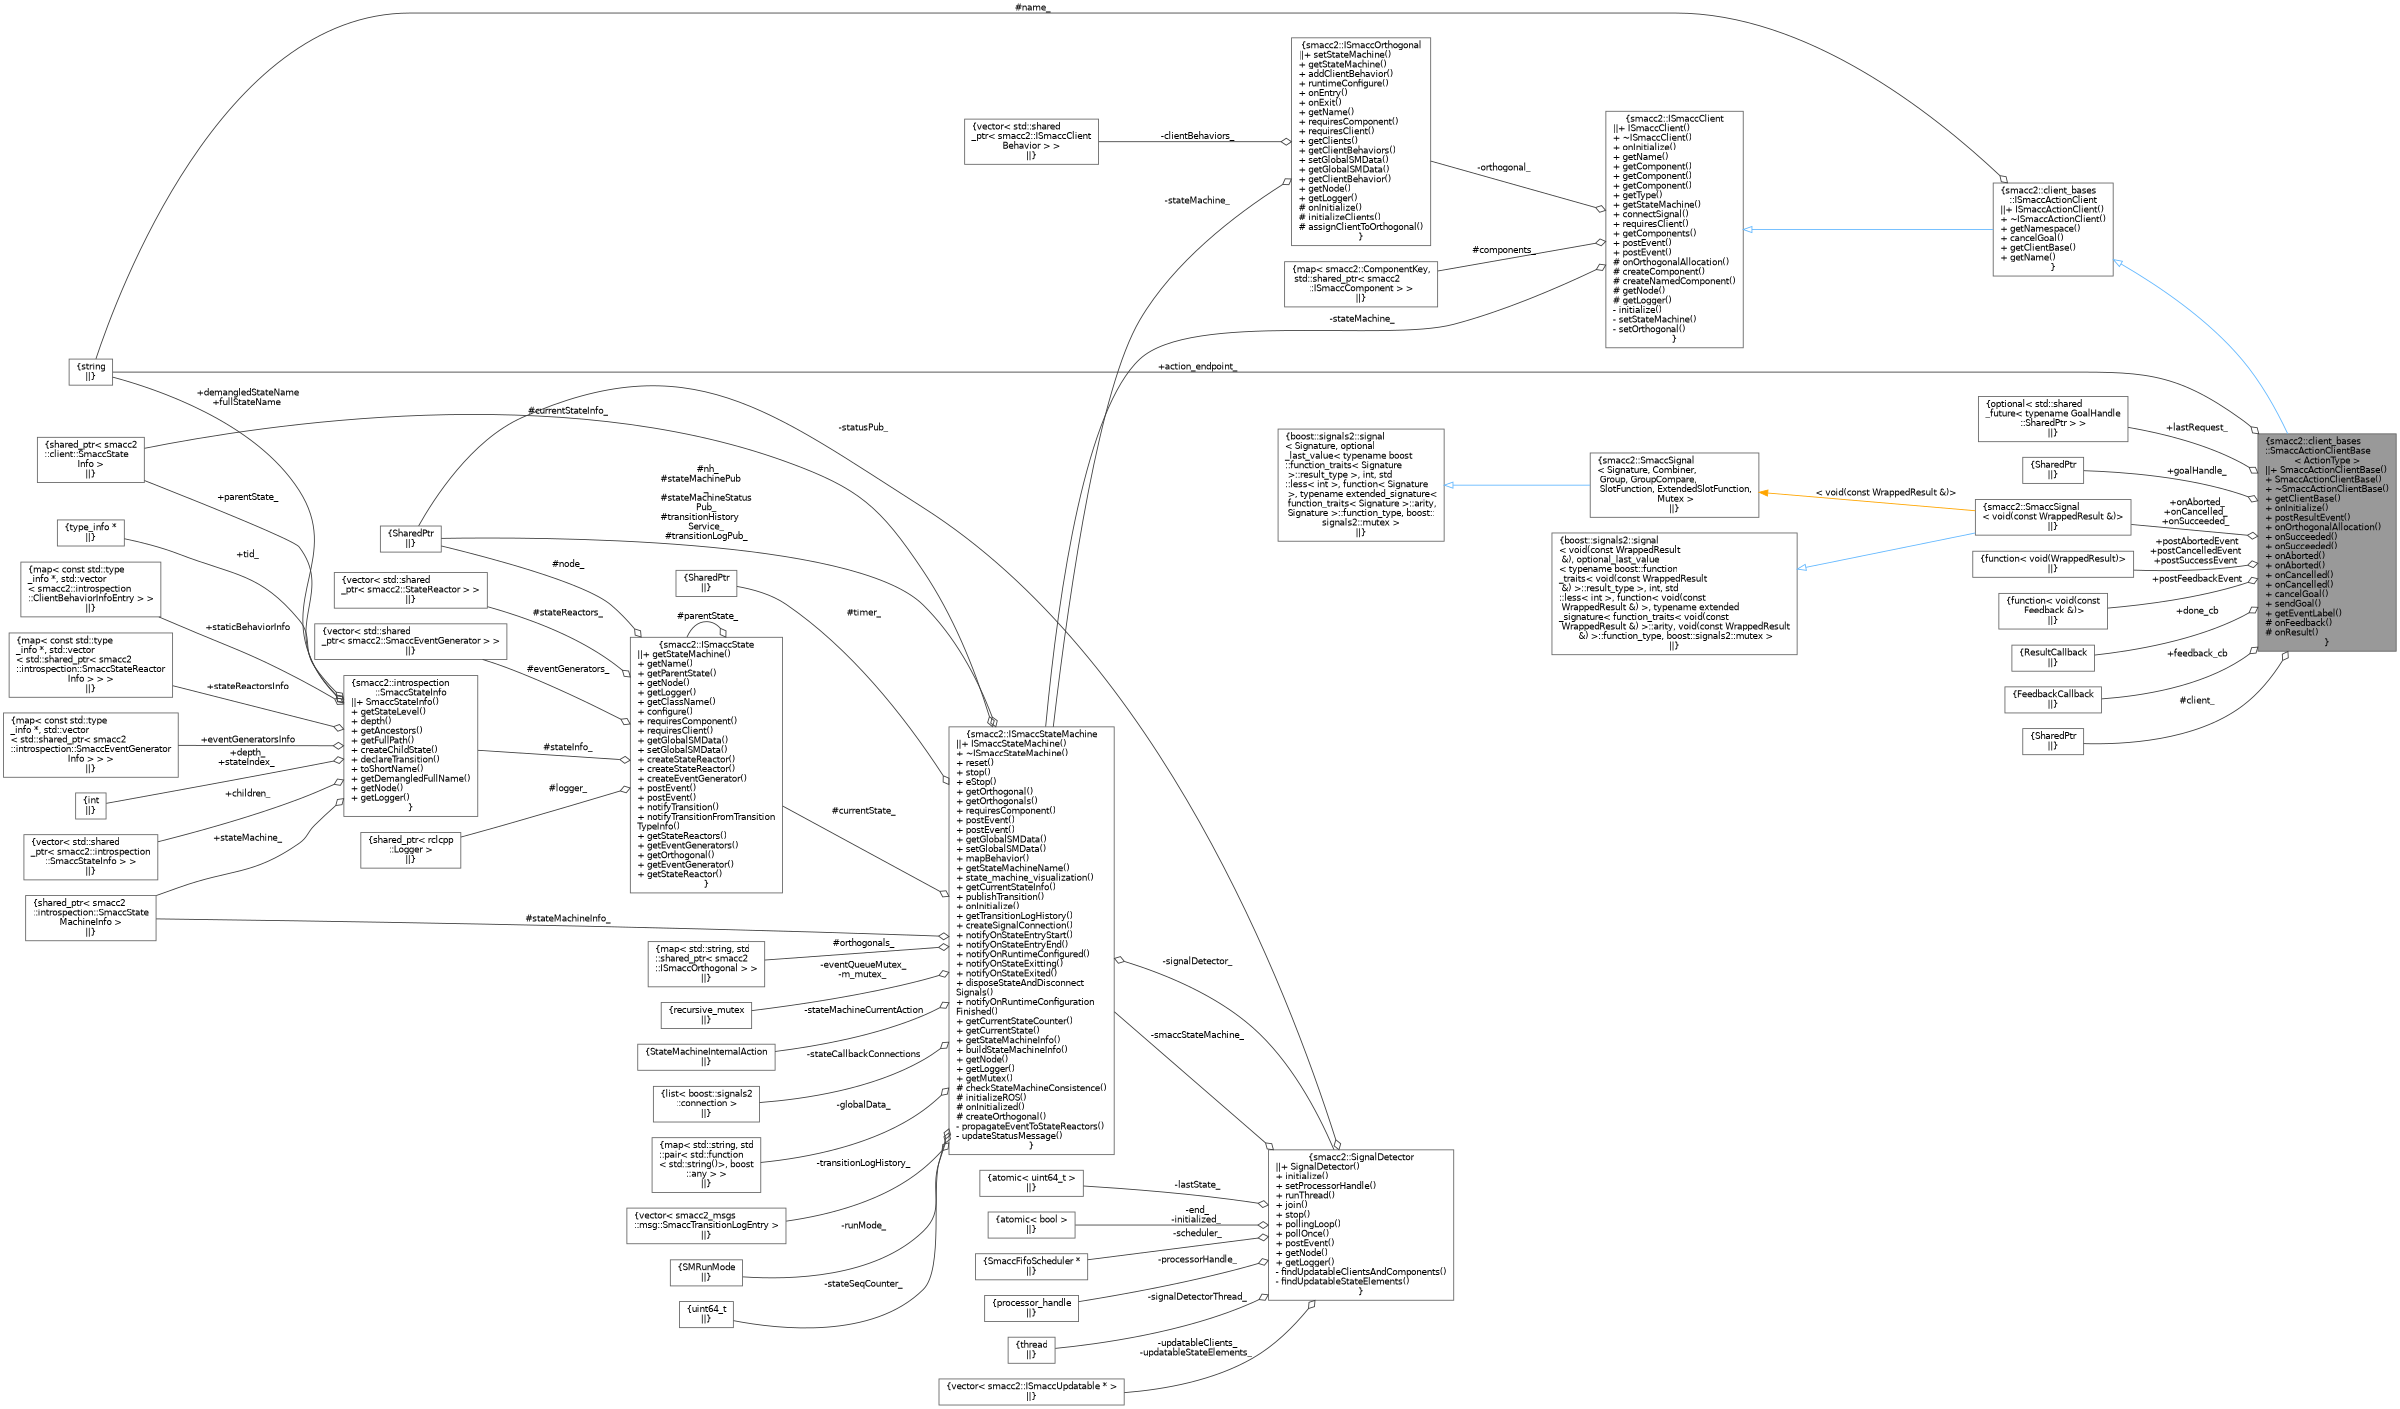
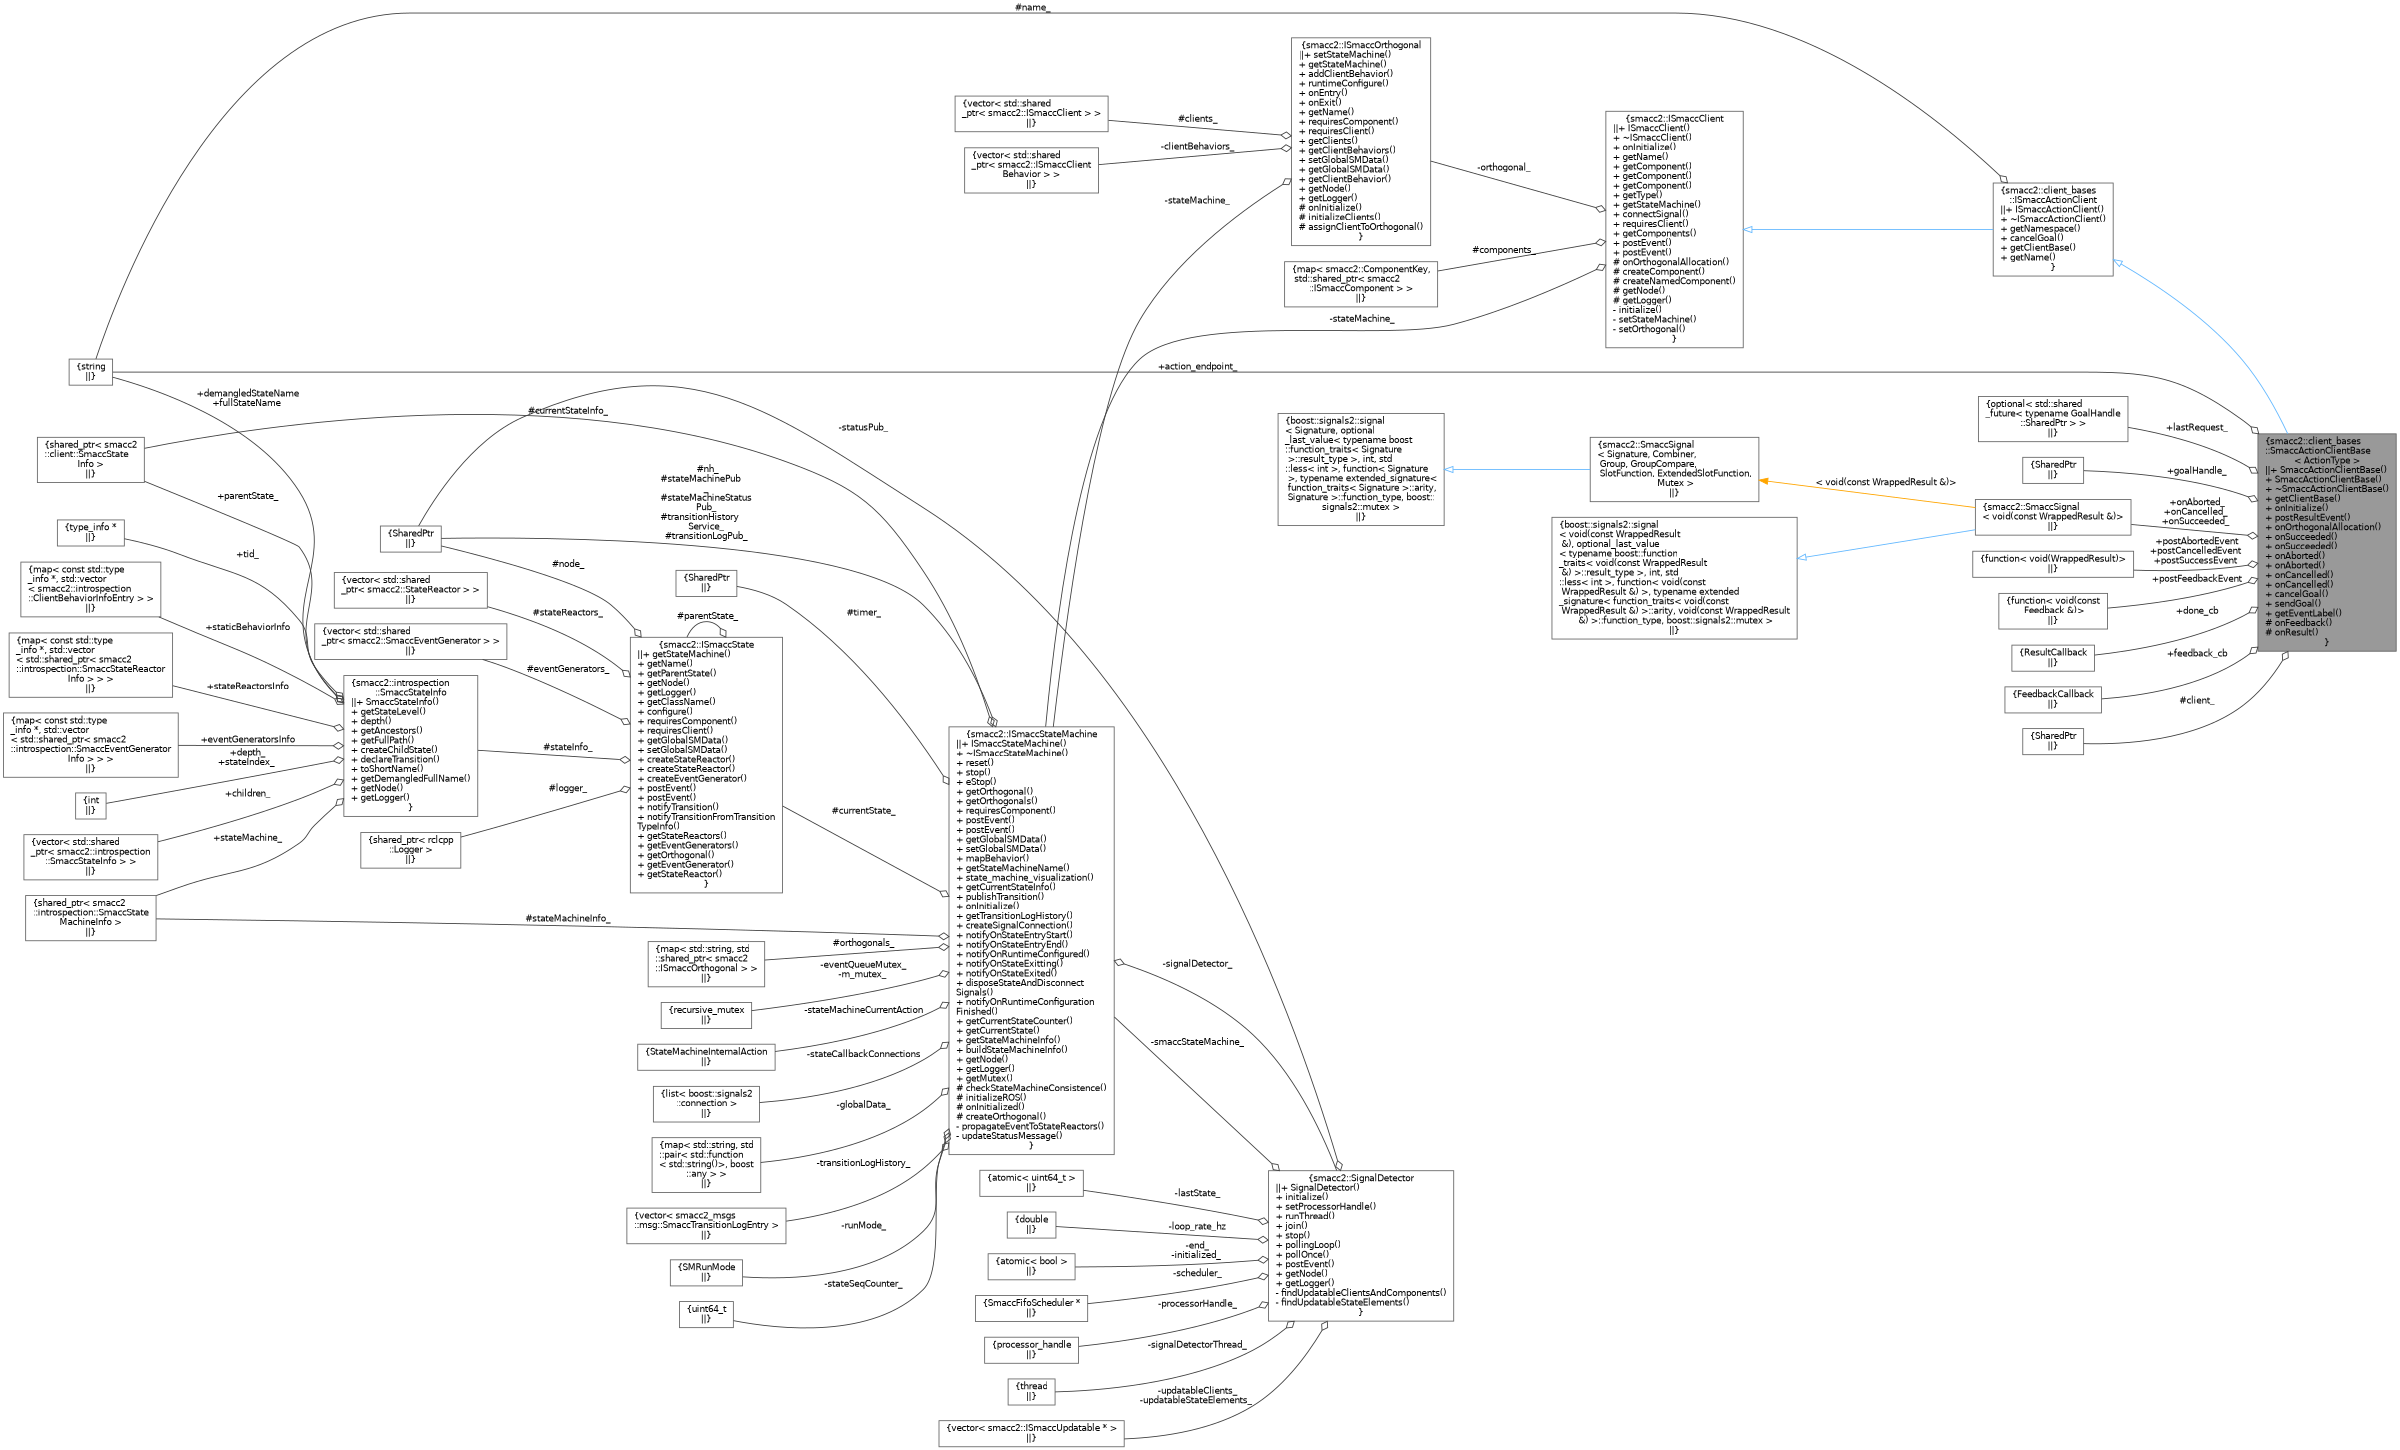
none -> (1032, 114)
none -> (1032, 1225)
